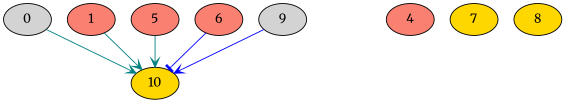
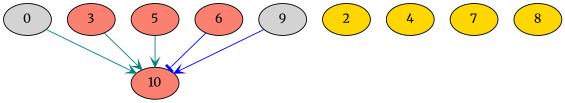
(91, 19) -> (91, 19)
none -> (346, 19)
(410, 19) -> (410, 19)
(155, 83) -> (155, 83)
